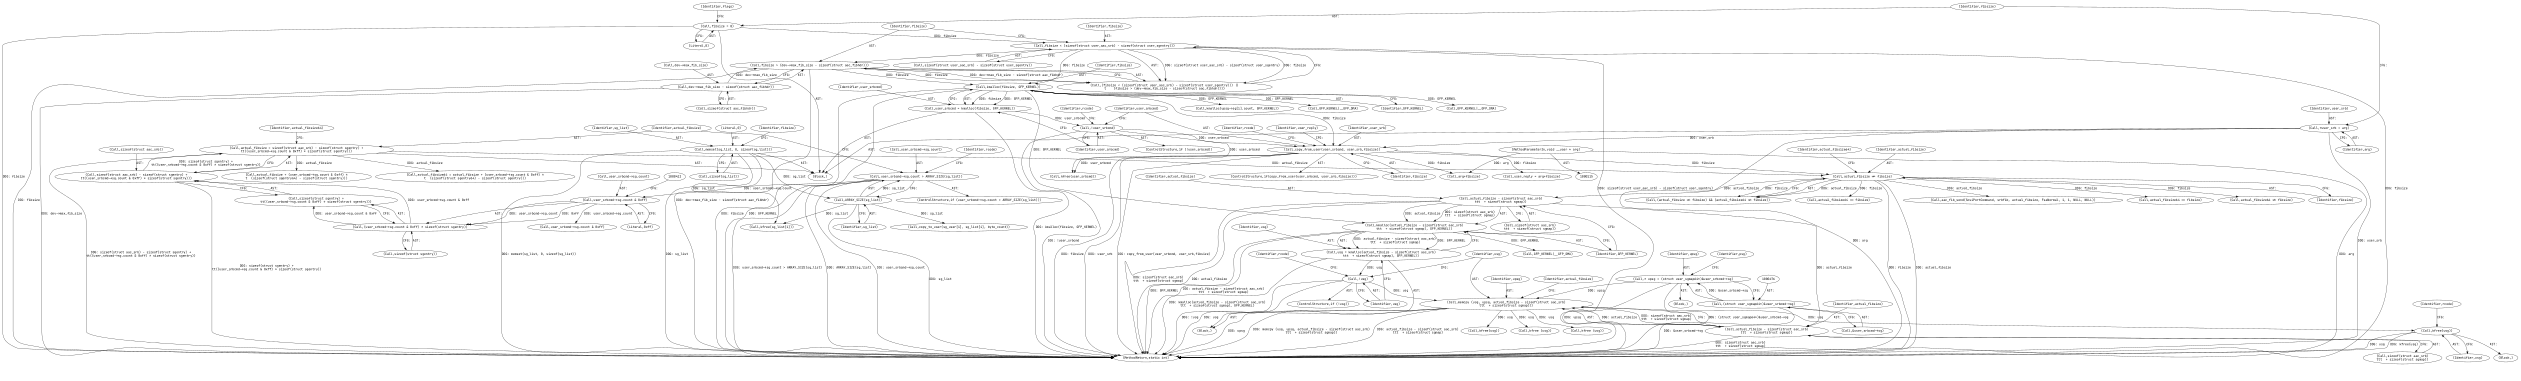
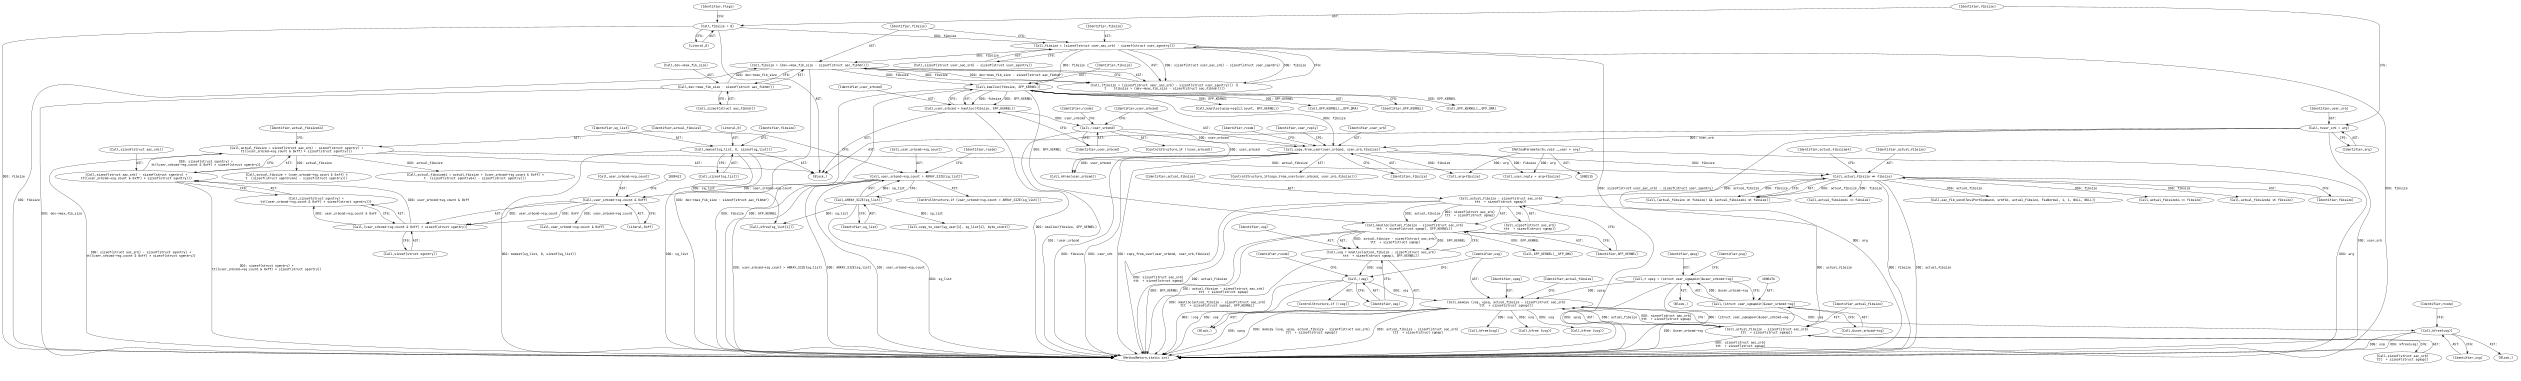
none -> (1540, 162)
(783, 182) -> none
